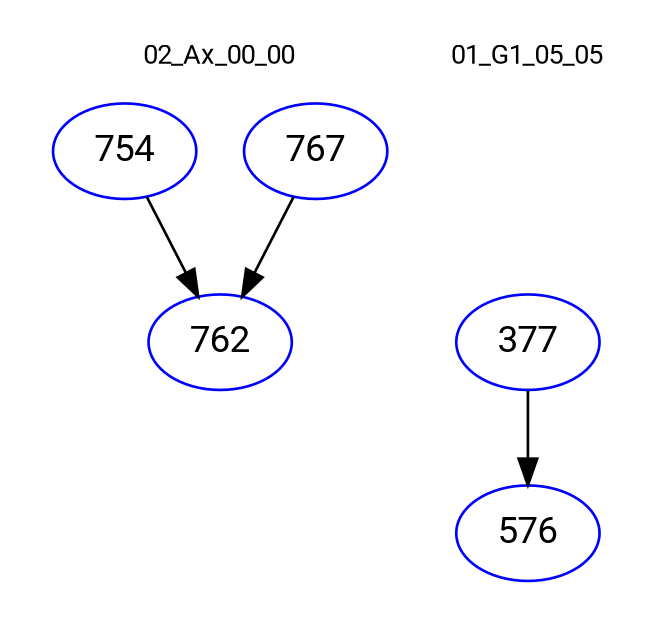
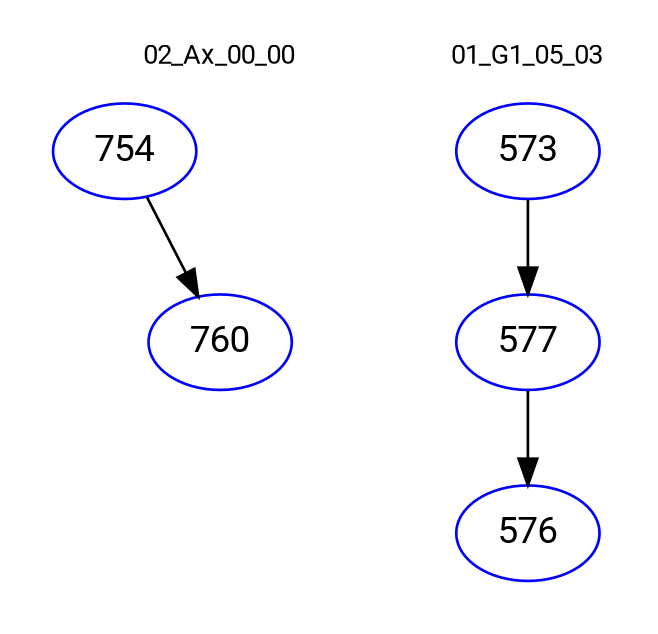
(528, 57) -> (528, 57)
(316, 151) -> none
none -> (528, 151)
(220, 342) -> (220, 342)
(528, 342) -> (528, 342)
